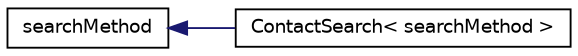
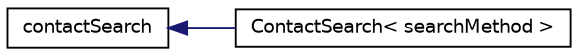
(88, 28) -> (88, 28)
